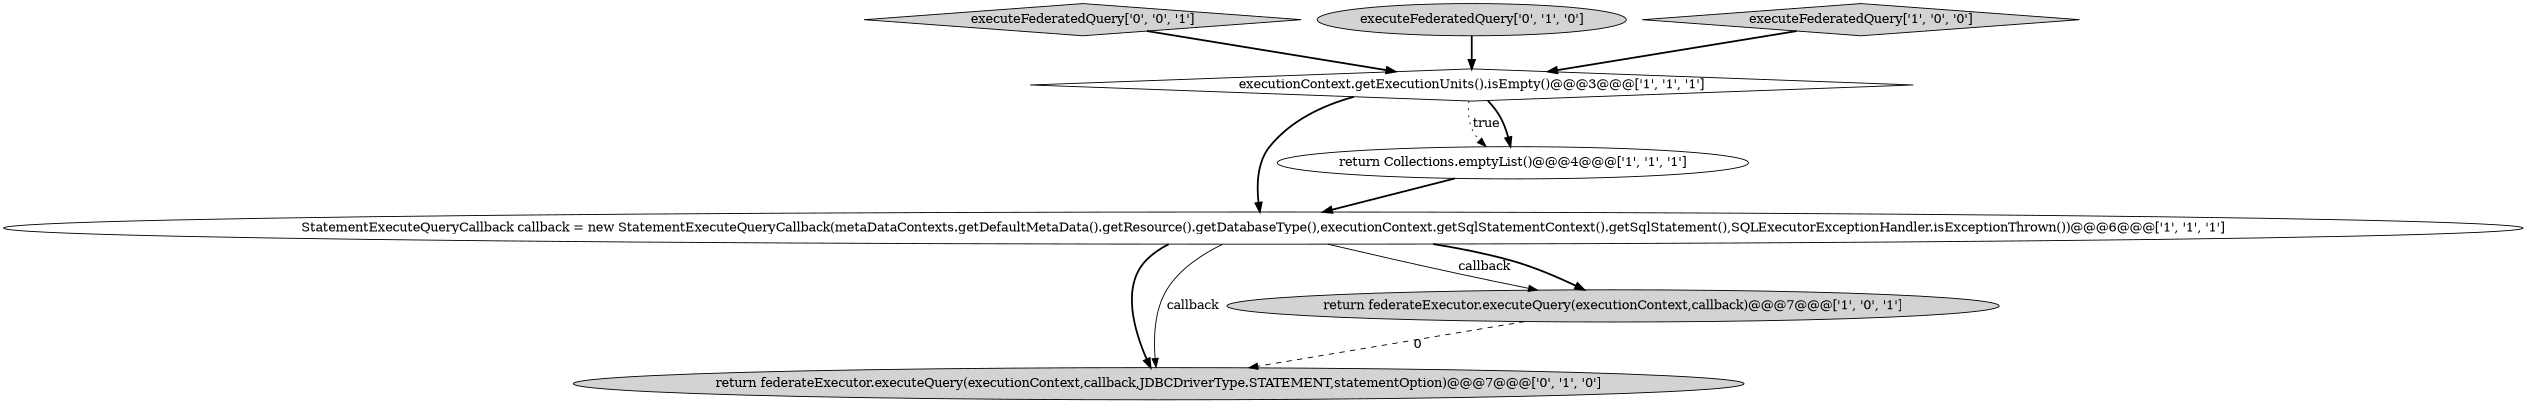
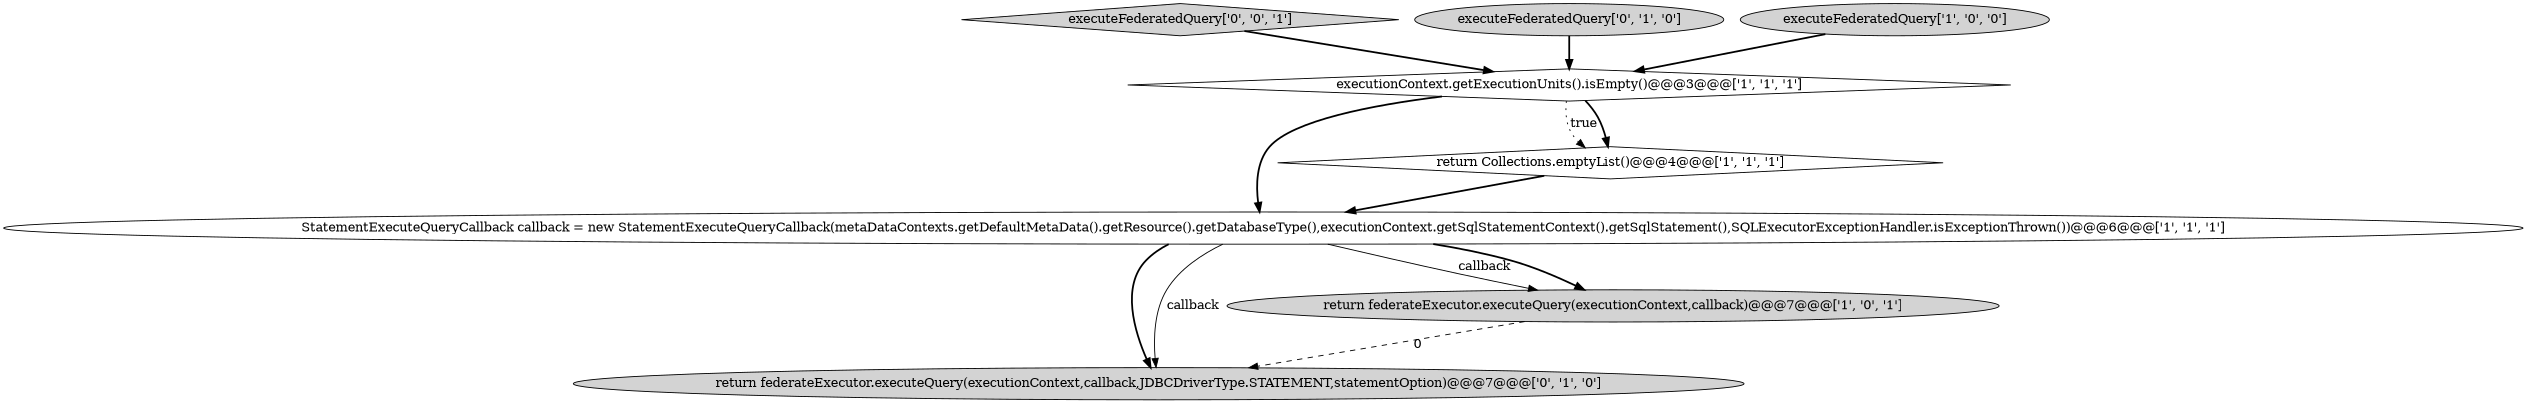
(1861, 20) -> (1895, 20)
(1513, 163) -> (1610, 163)
